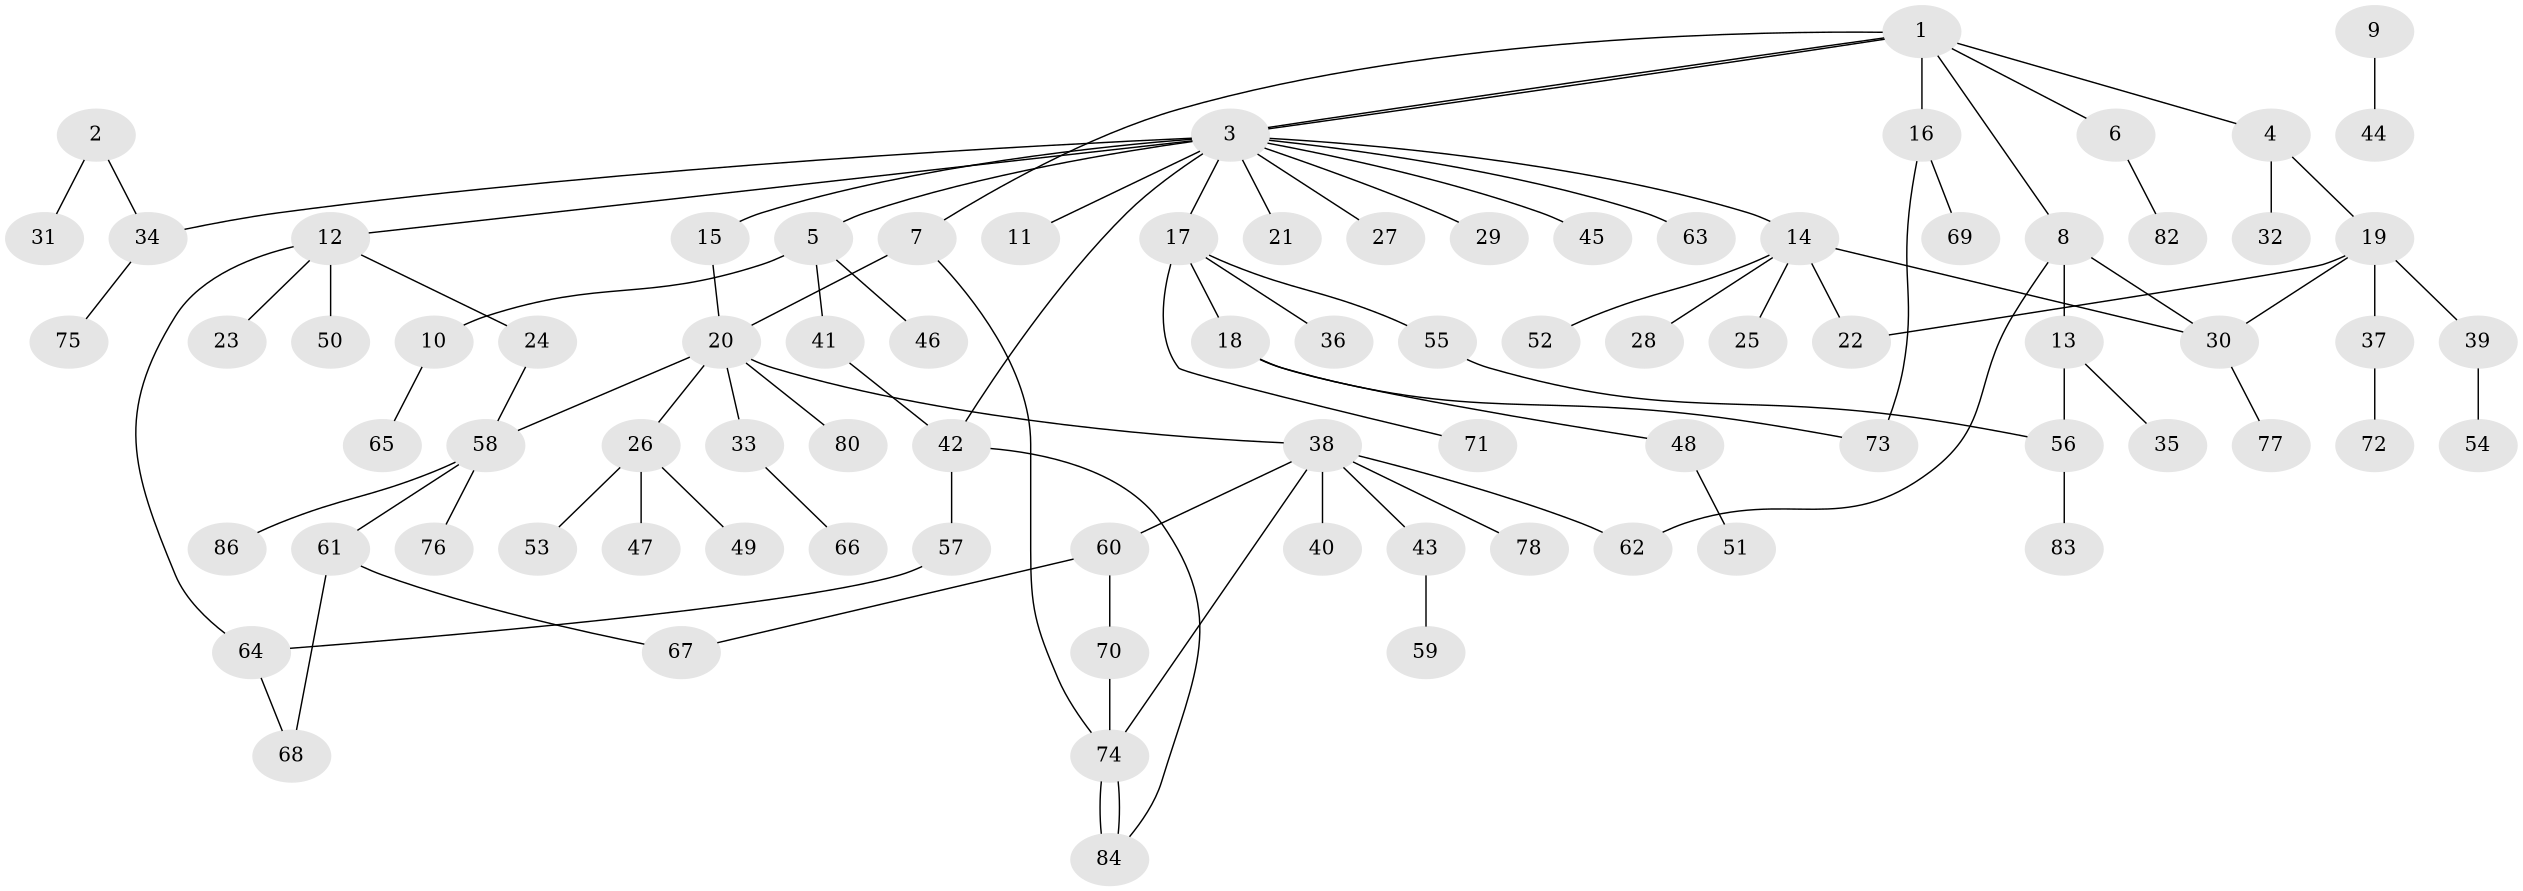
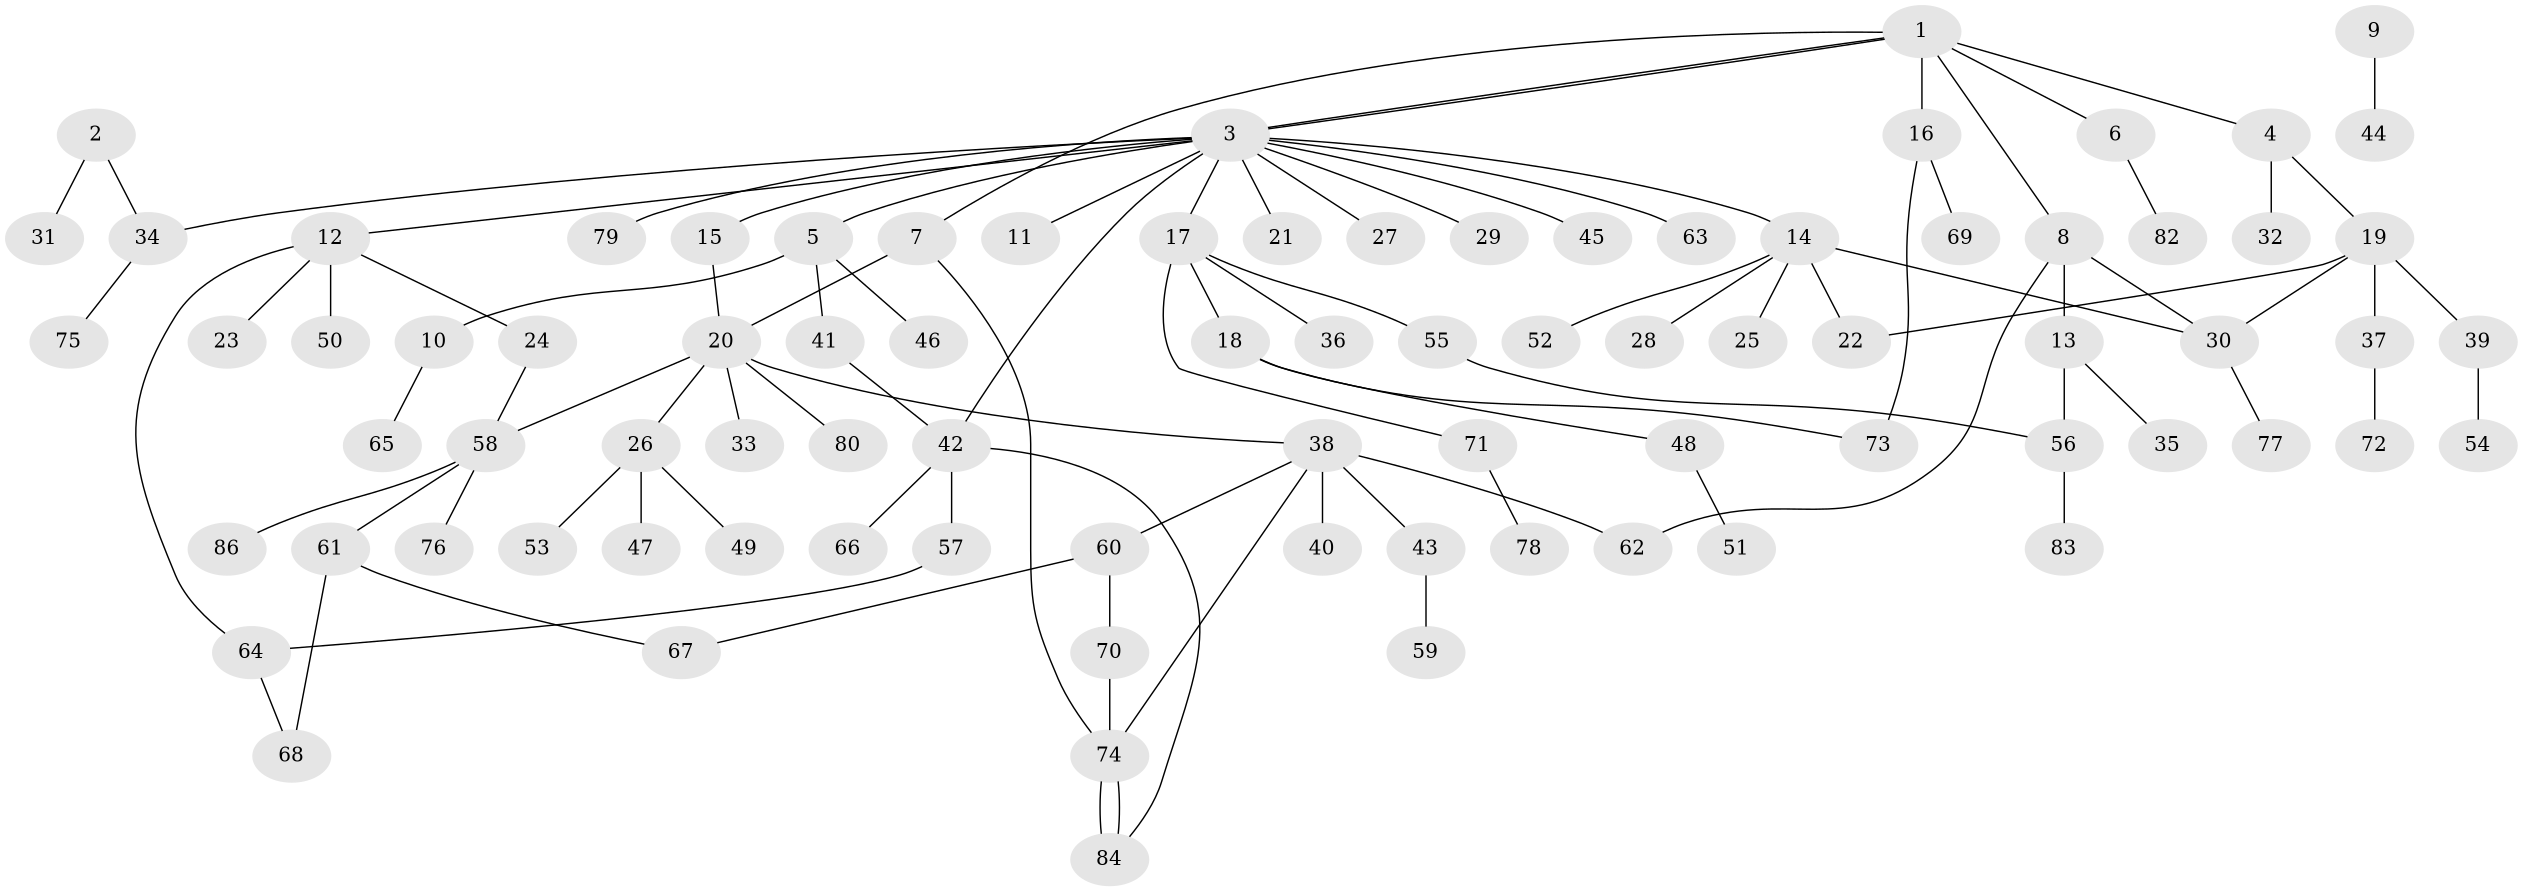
none -> (607, 239)
(796, 497) -> (900, 497)
(1426, 497) -> (1509, 508)
